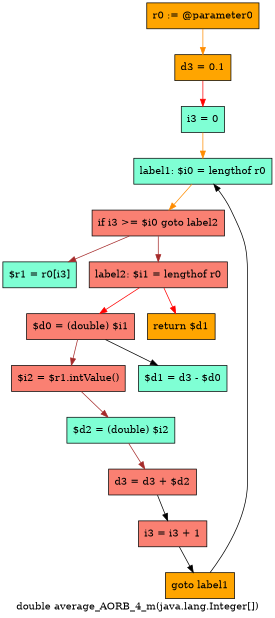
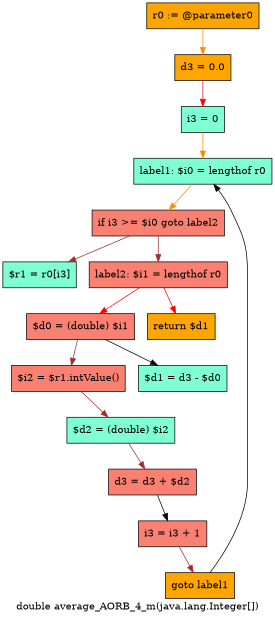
(203, 68) -> (203, 68)
(185, 557) -> (185, 557)
